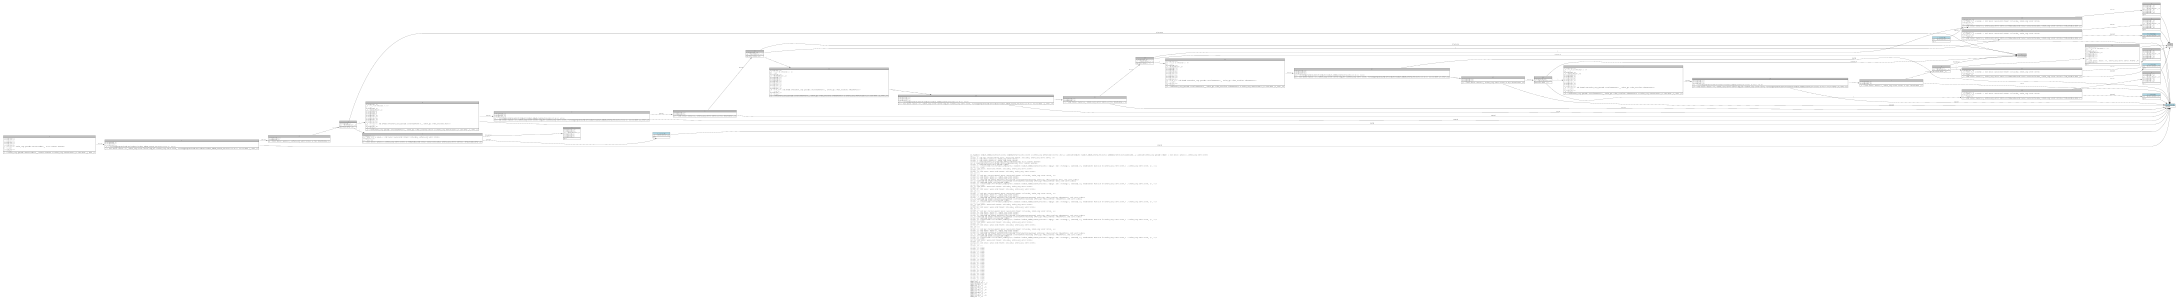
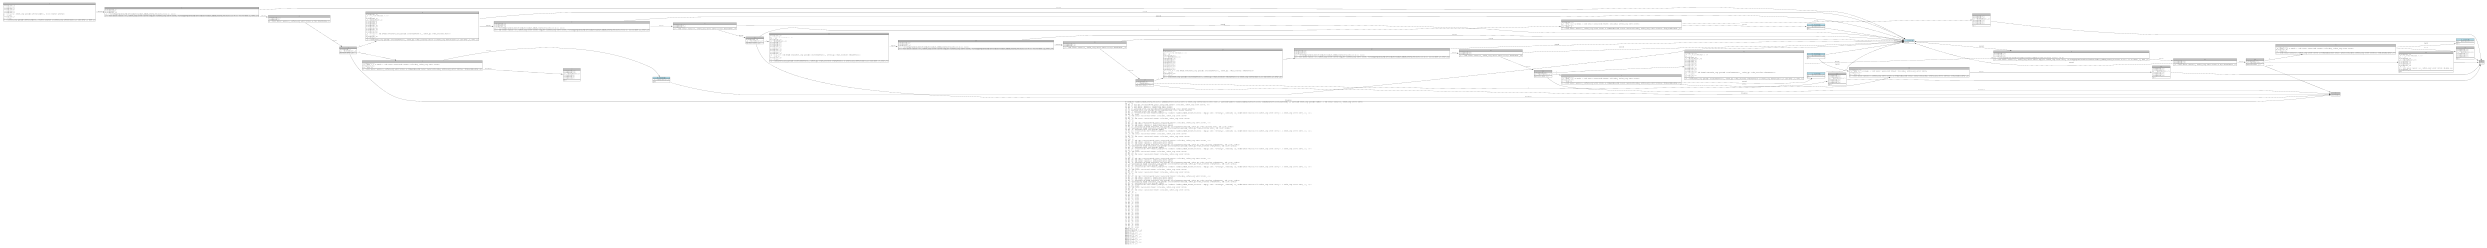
(1977, 103) -> (1963, 46)
